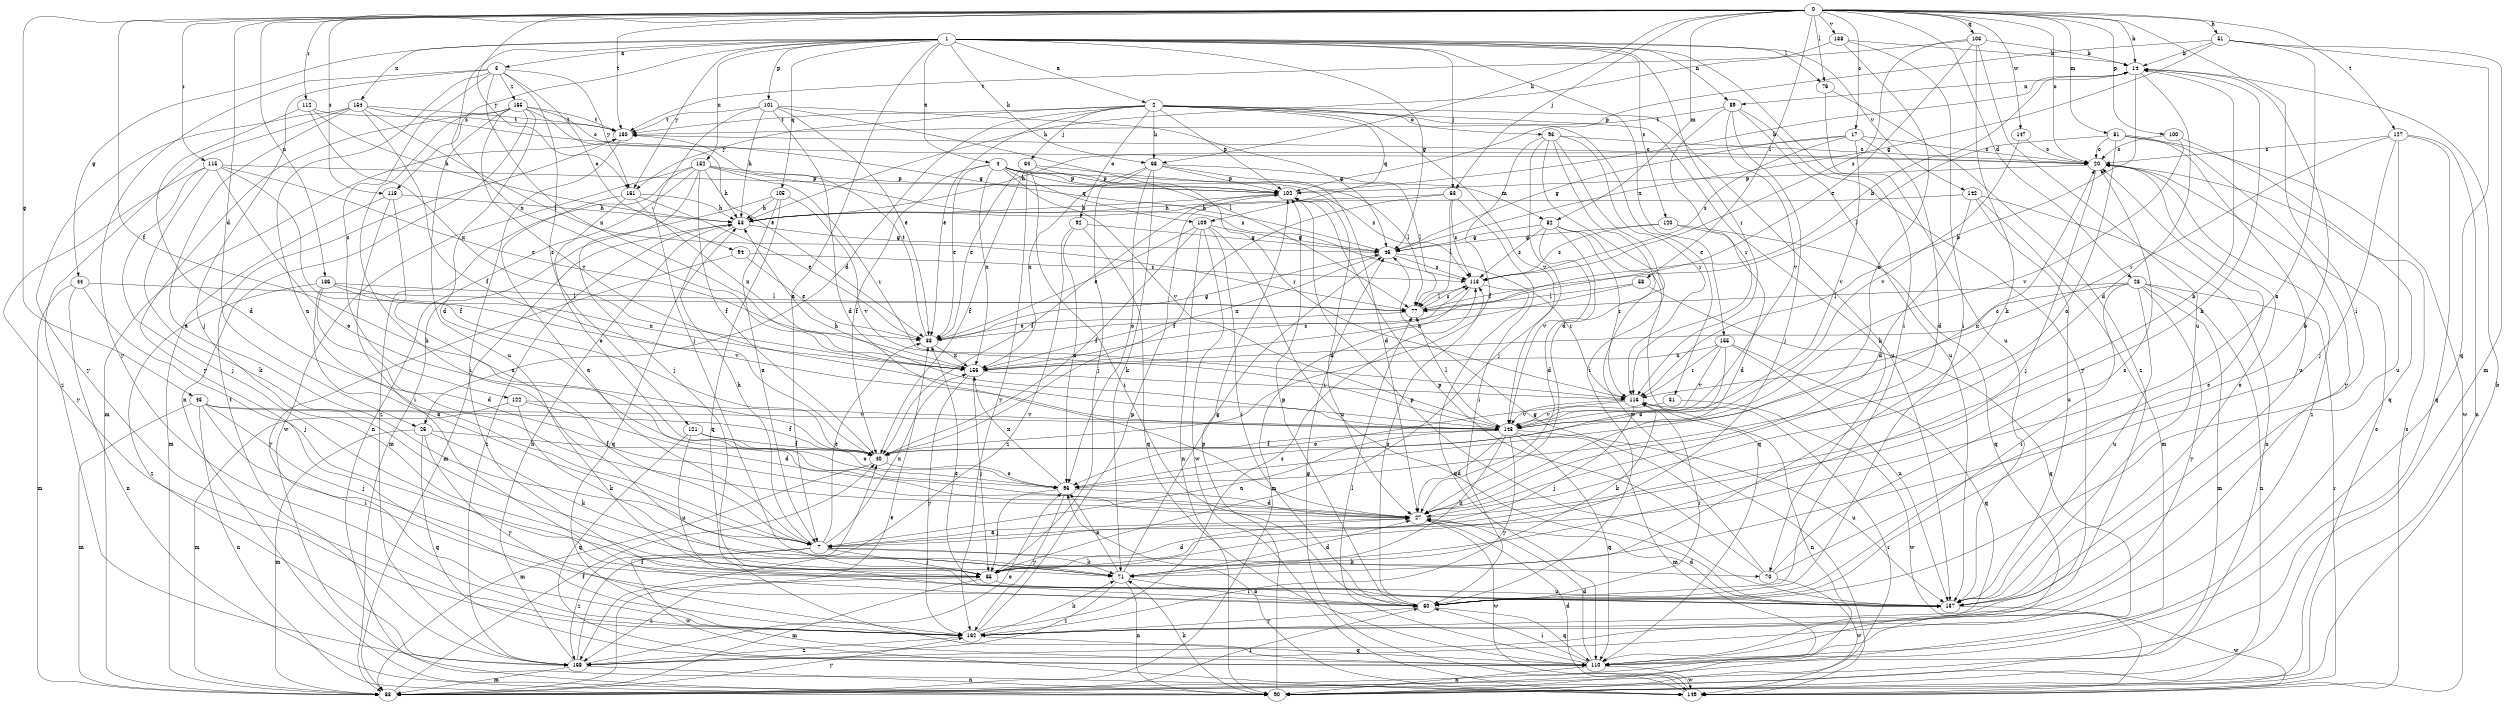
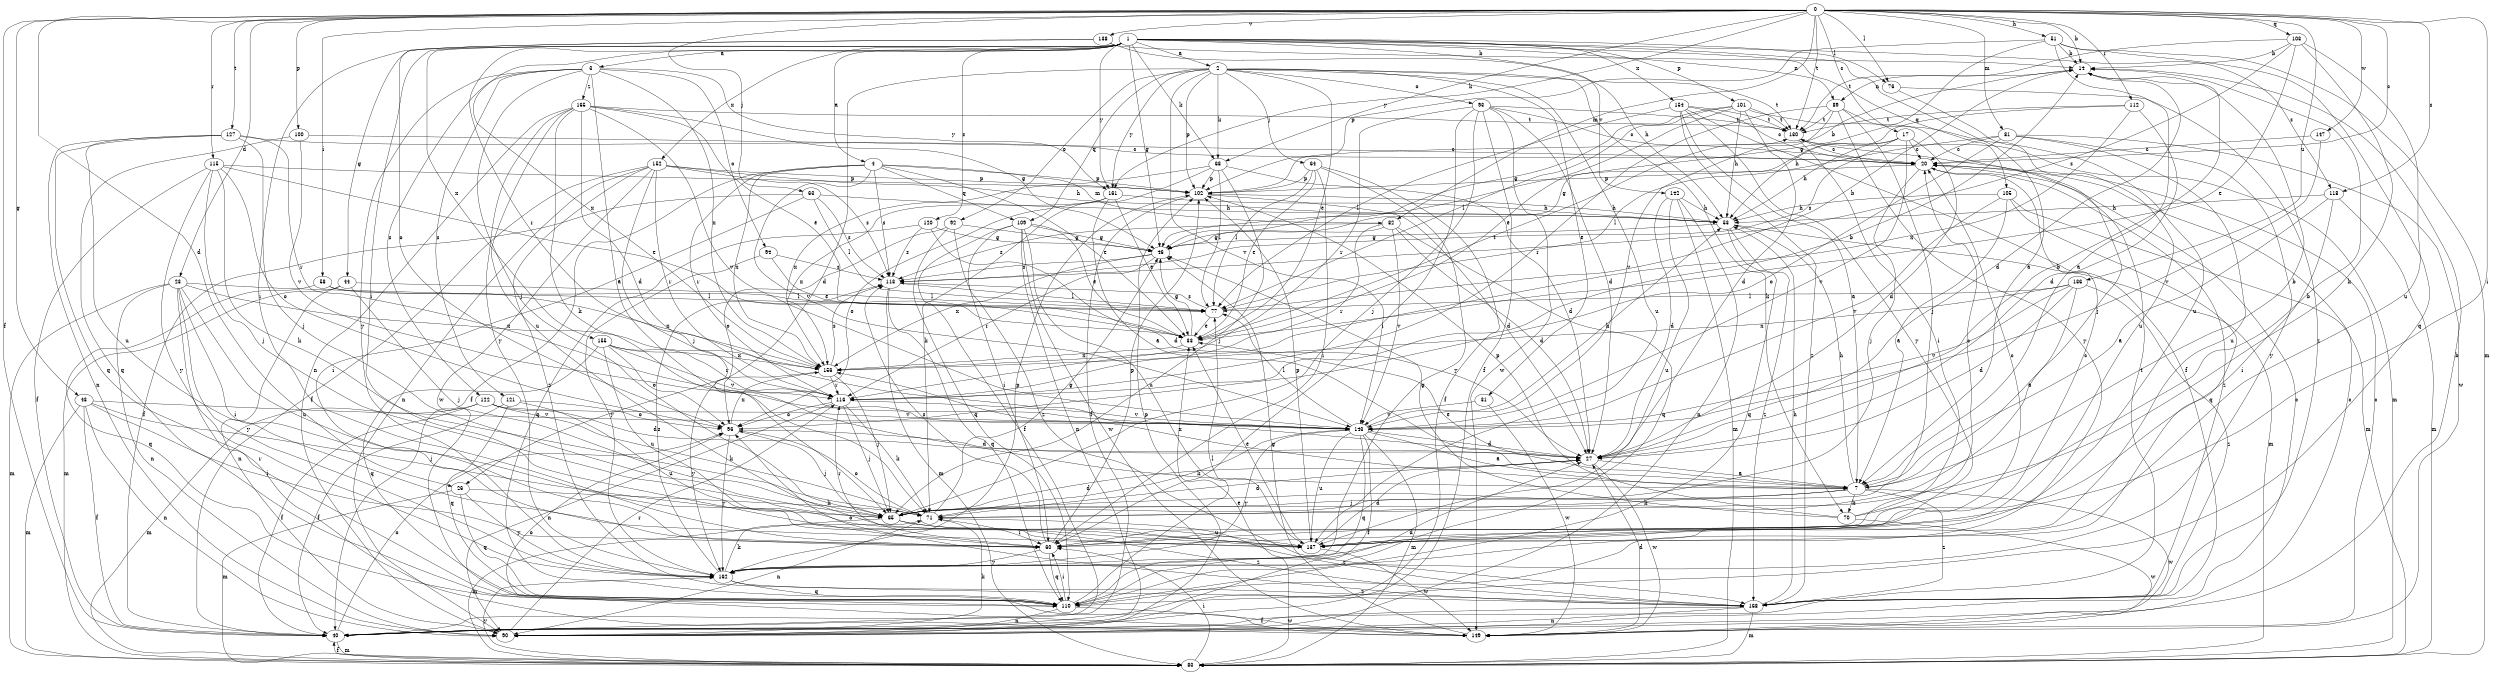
(1267, 44) -> none
none -> (1630, 113)
(1906, 257) -> (1460, 333)
(1130, 330) -> none
(650, 448) -> (298, 482)
